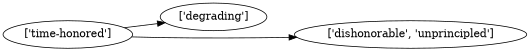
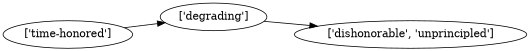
(210, 38) -> (287, 23)
